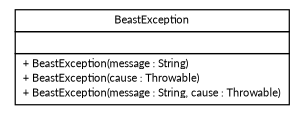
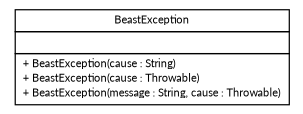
(106, 64) -> (99, 64)
